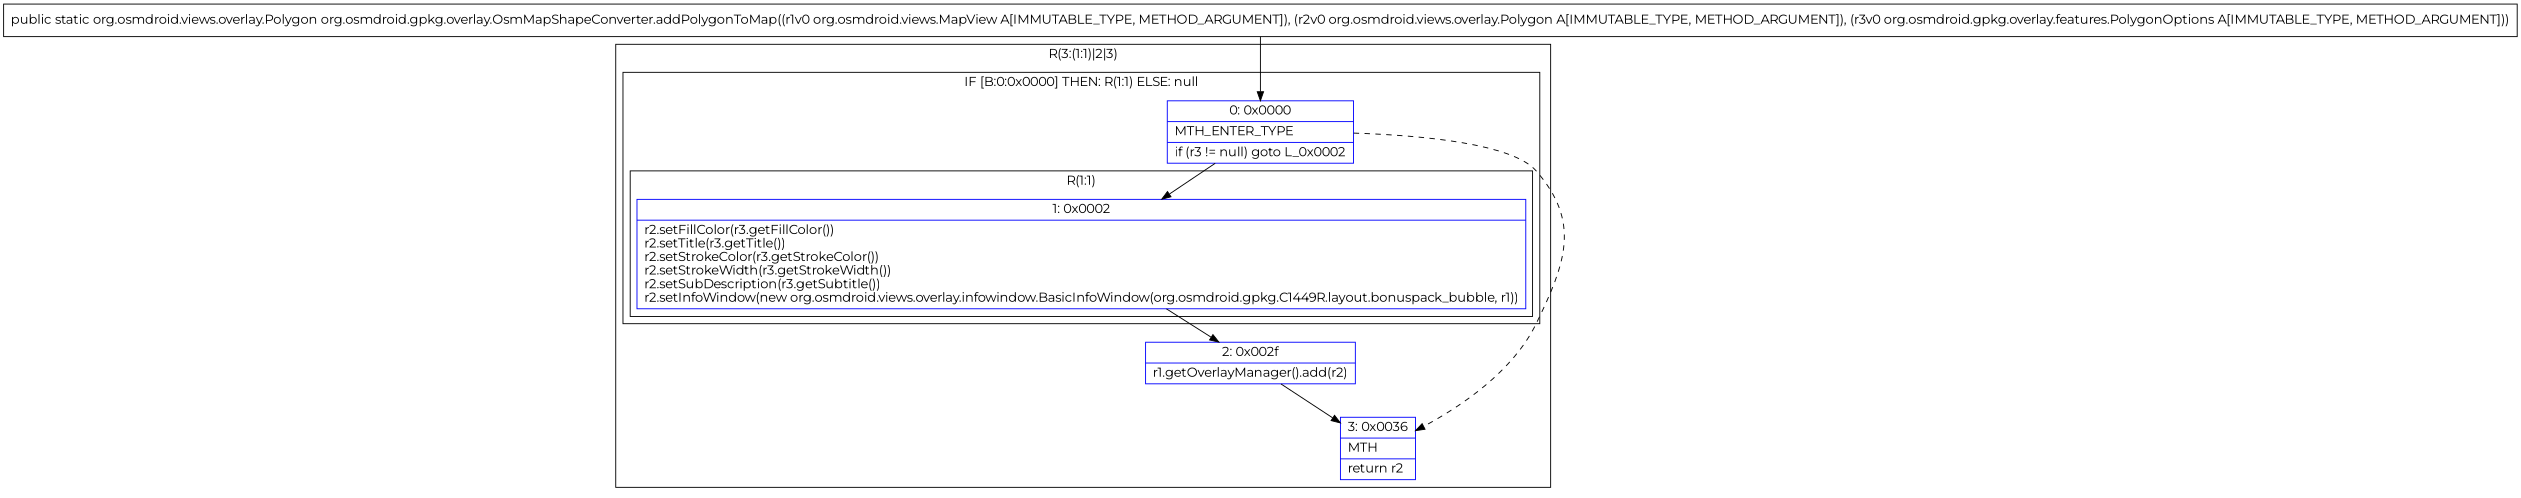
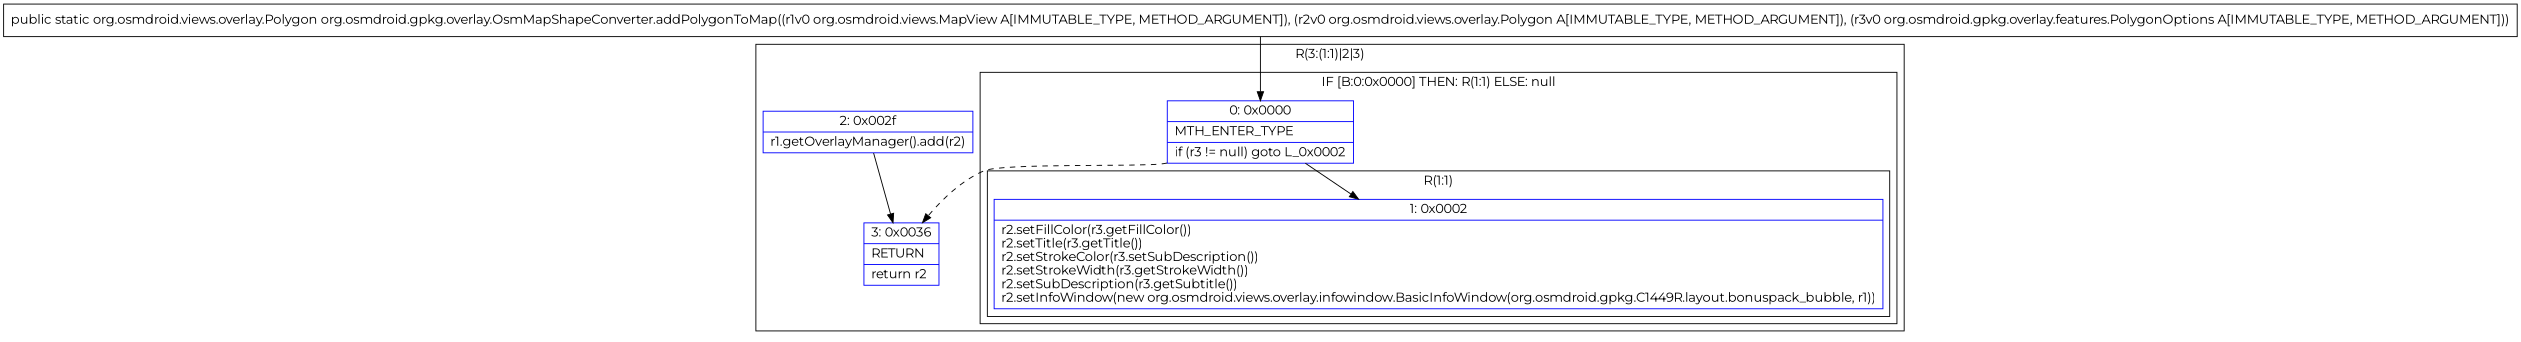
(762, 257) -> (1130, 257)
(1199, 329) -> none
(1363, 448) -> (898, 254)
